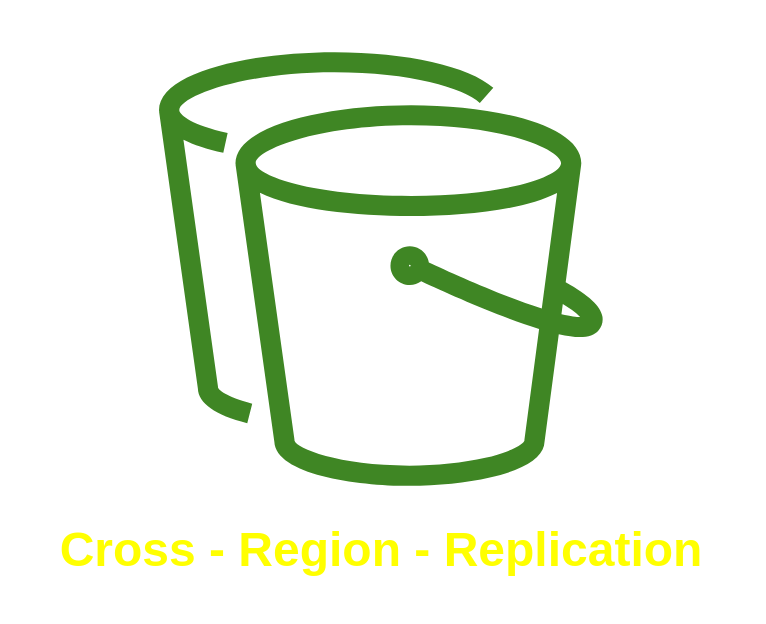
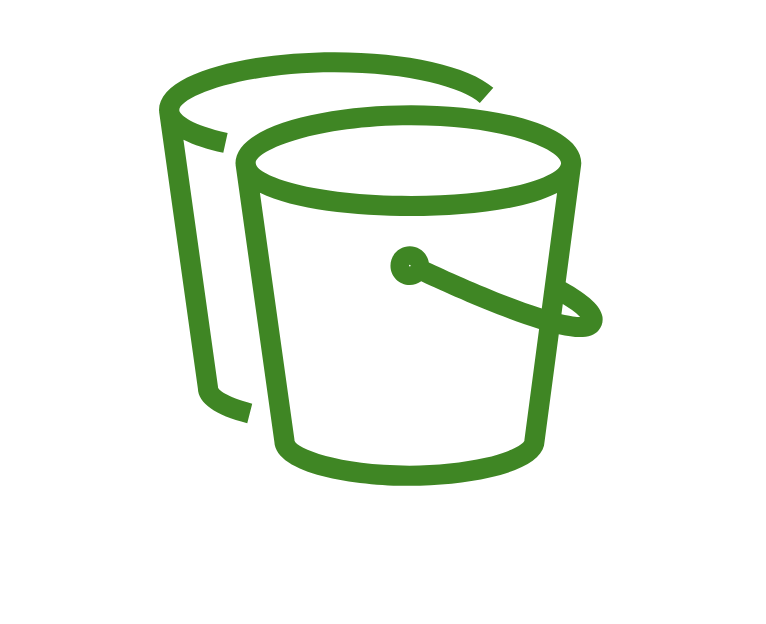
(381, 551) -> none
